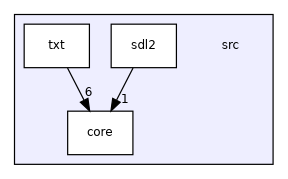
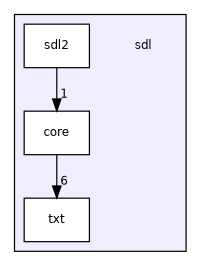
(231, 46) -> (144, 46)
(76, 84) -> (57, 170)
